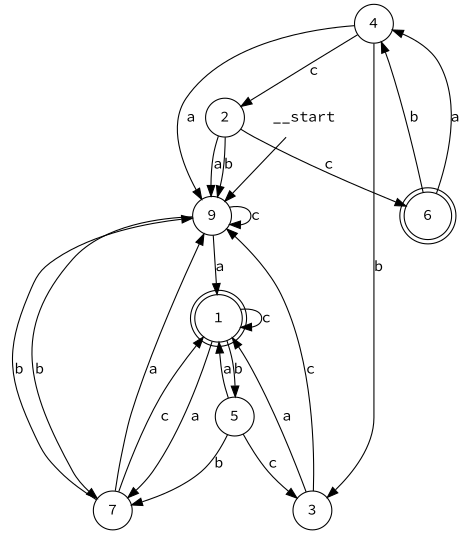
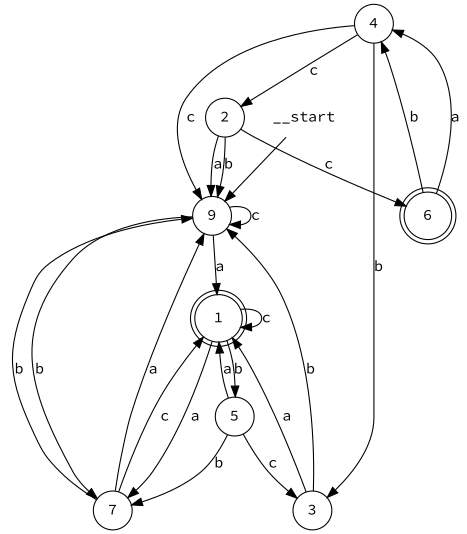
(191, 118) -> (191, 118)
(311, 370) -> (311, 370)
